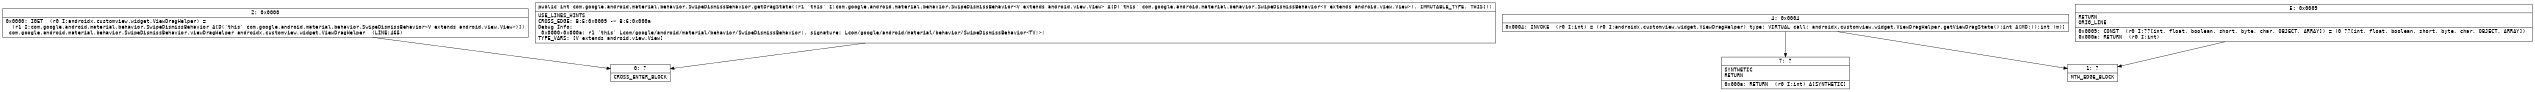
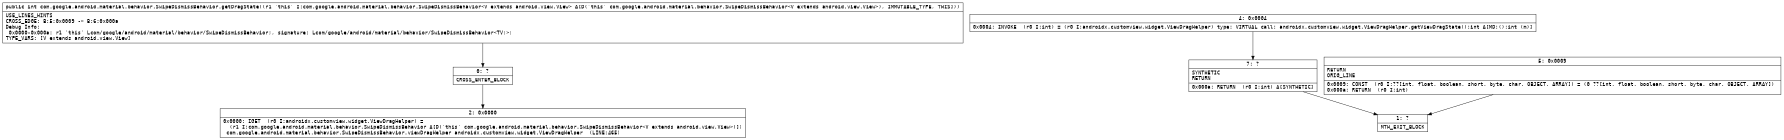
(1951, 50) -> (1339, 103)
(490, 53) -> (483, 95)
(2093, 77) -> (1403, 127)
